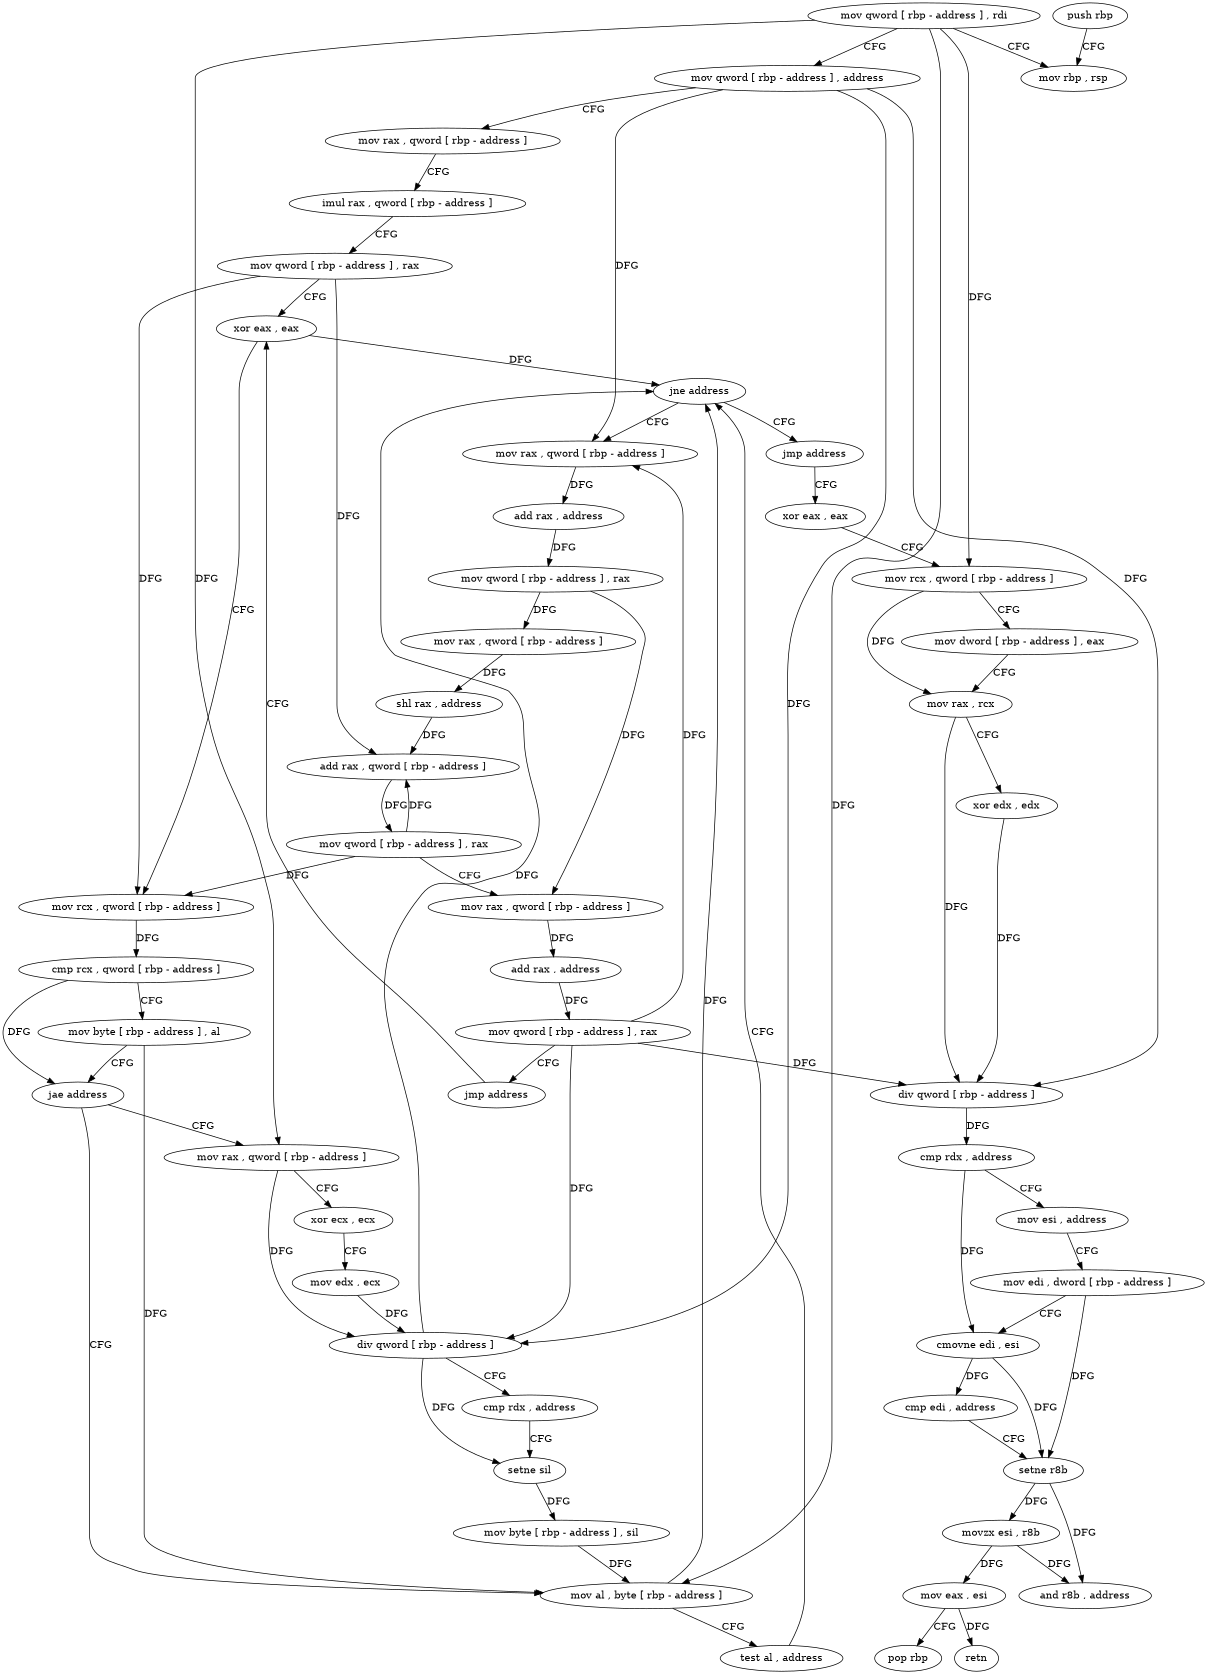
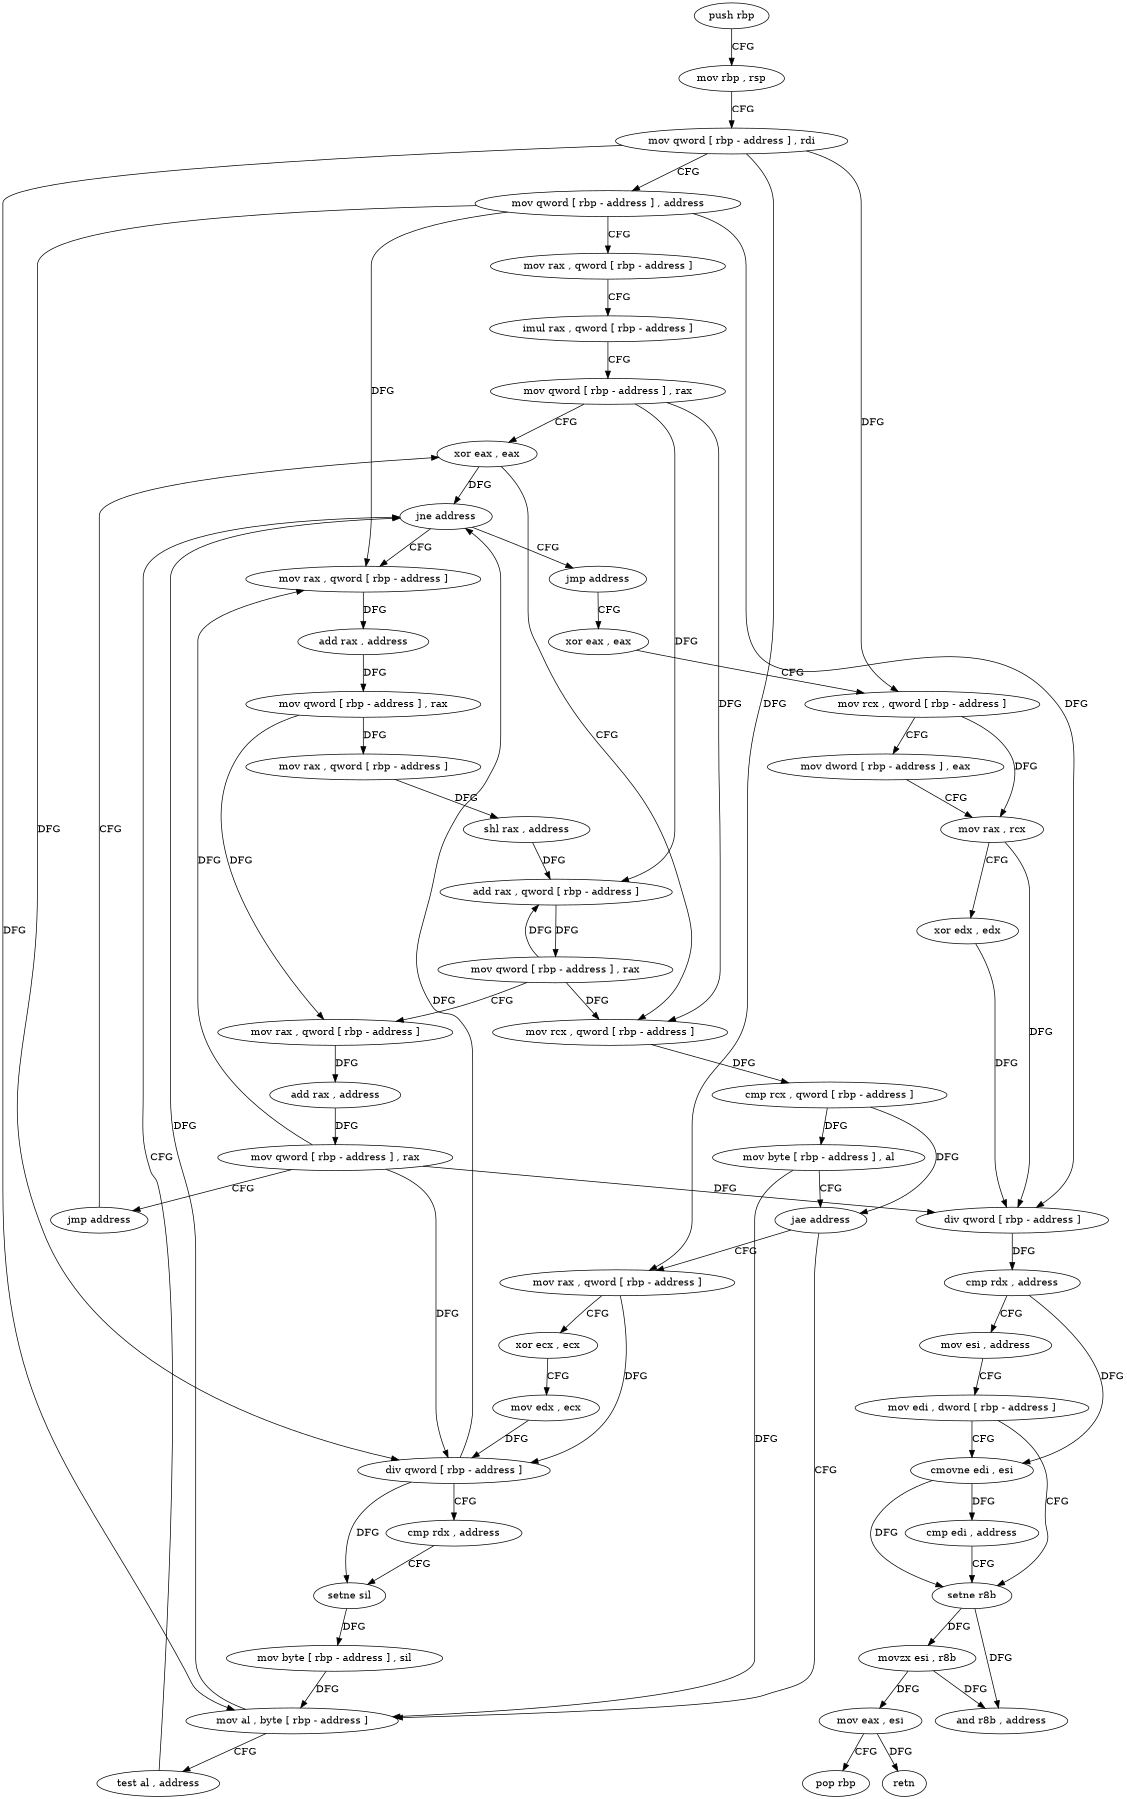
(997, 46) -> (732, 106)
(152, 1001) -> (836, 1126)
(1083, 1377) -> (1058, 1502)
